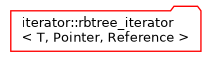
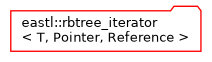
(106, 31) -> (106, 31)
